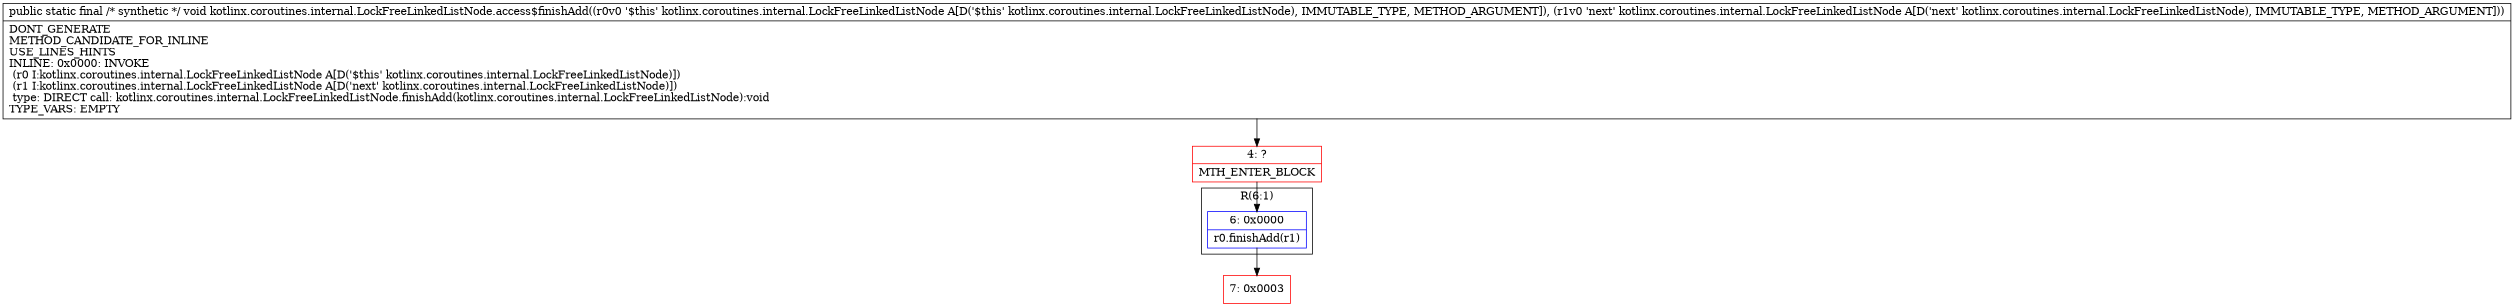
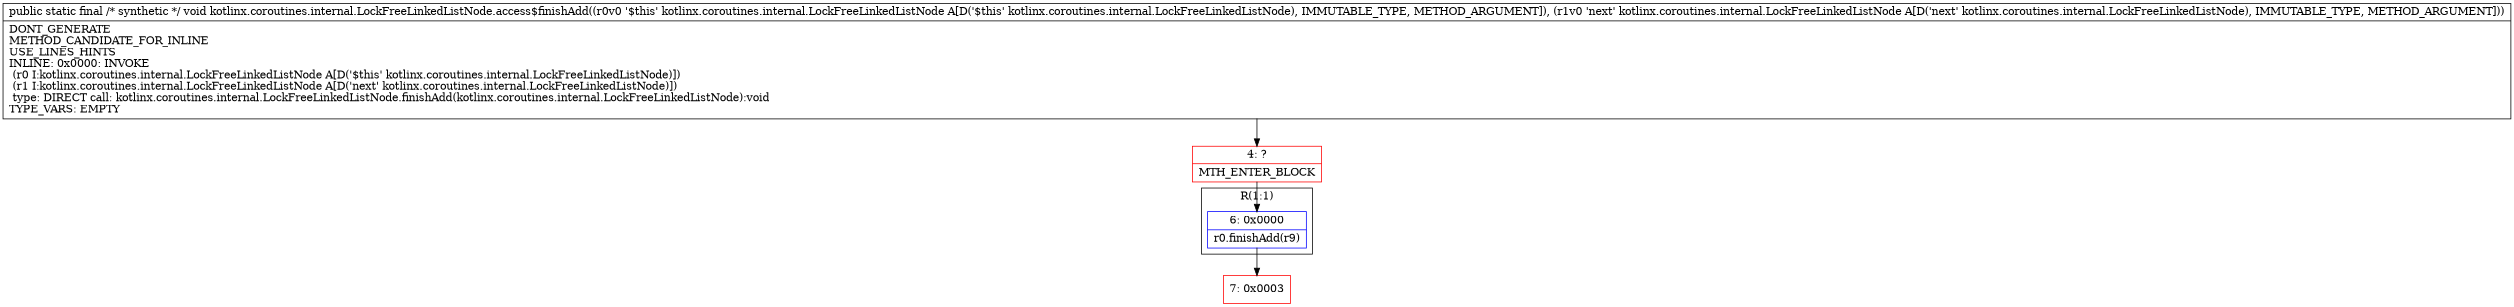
(1257, 197) -> (1257, 197)
(1257, 239) -> (1257, 239)
